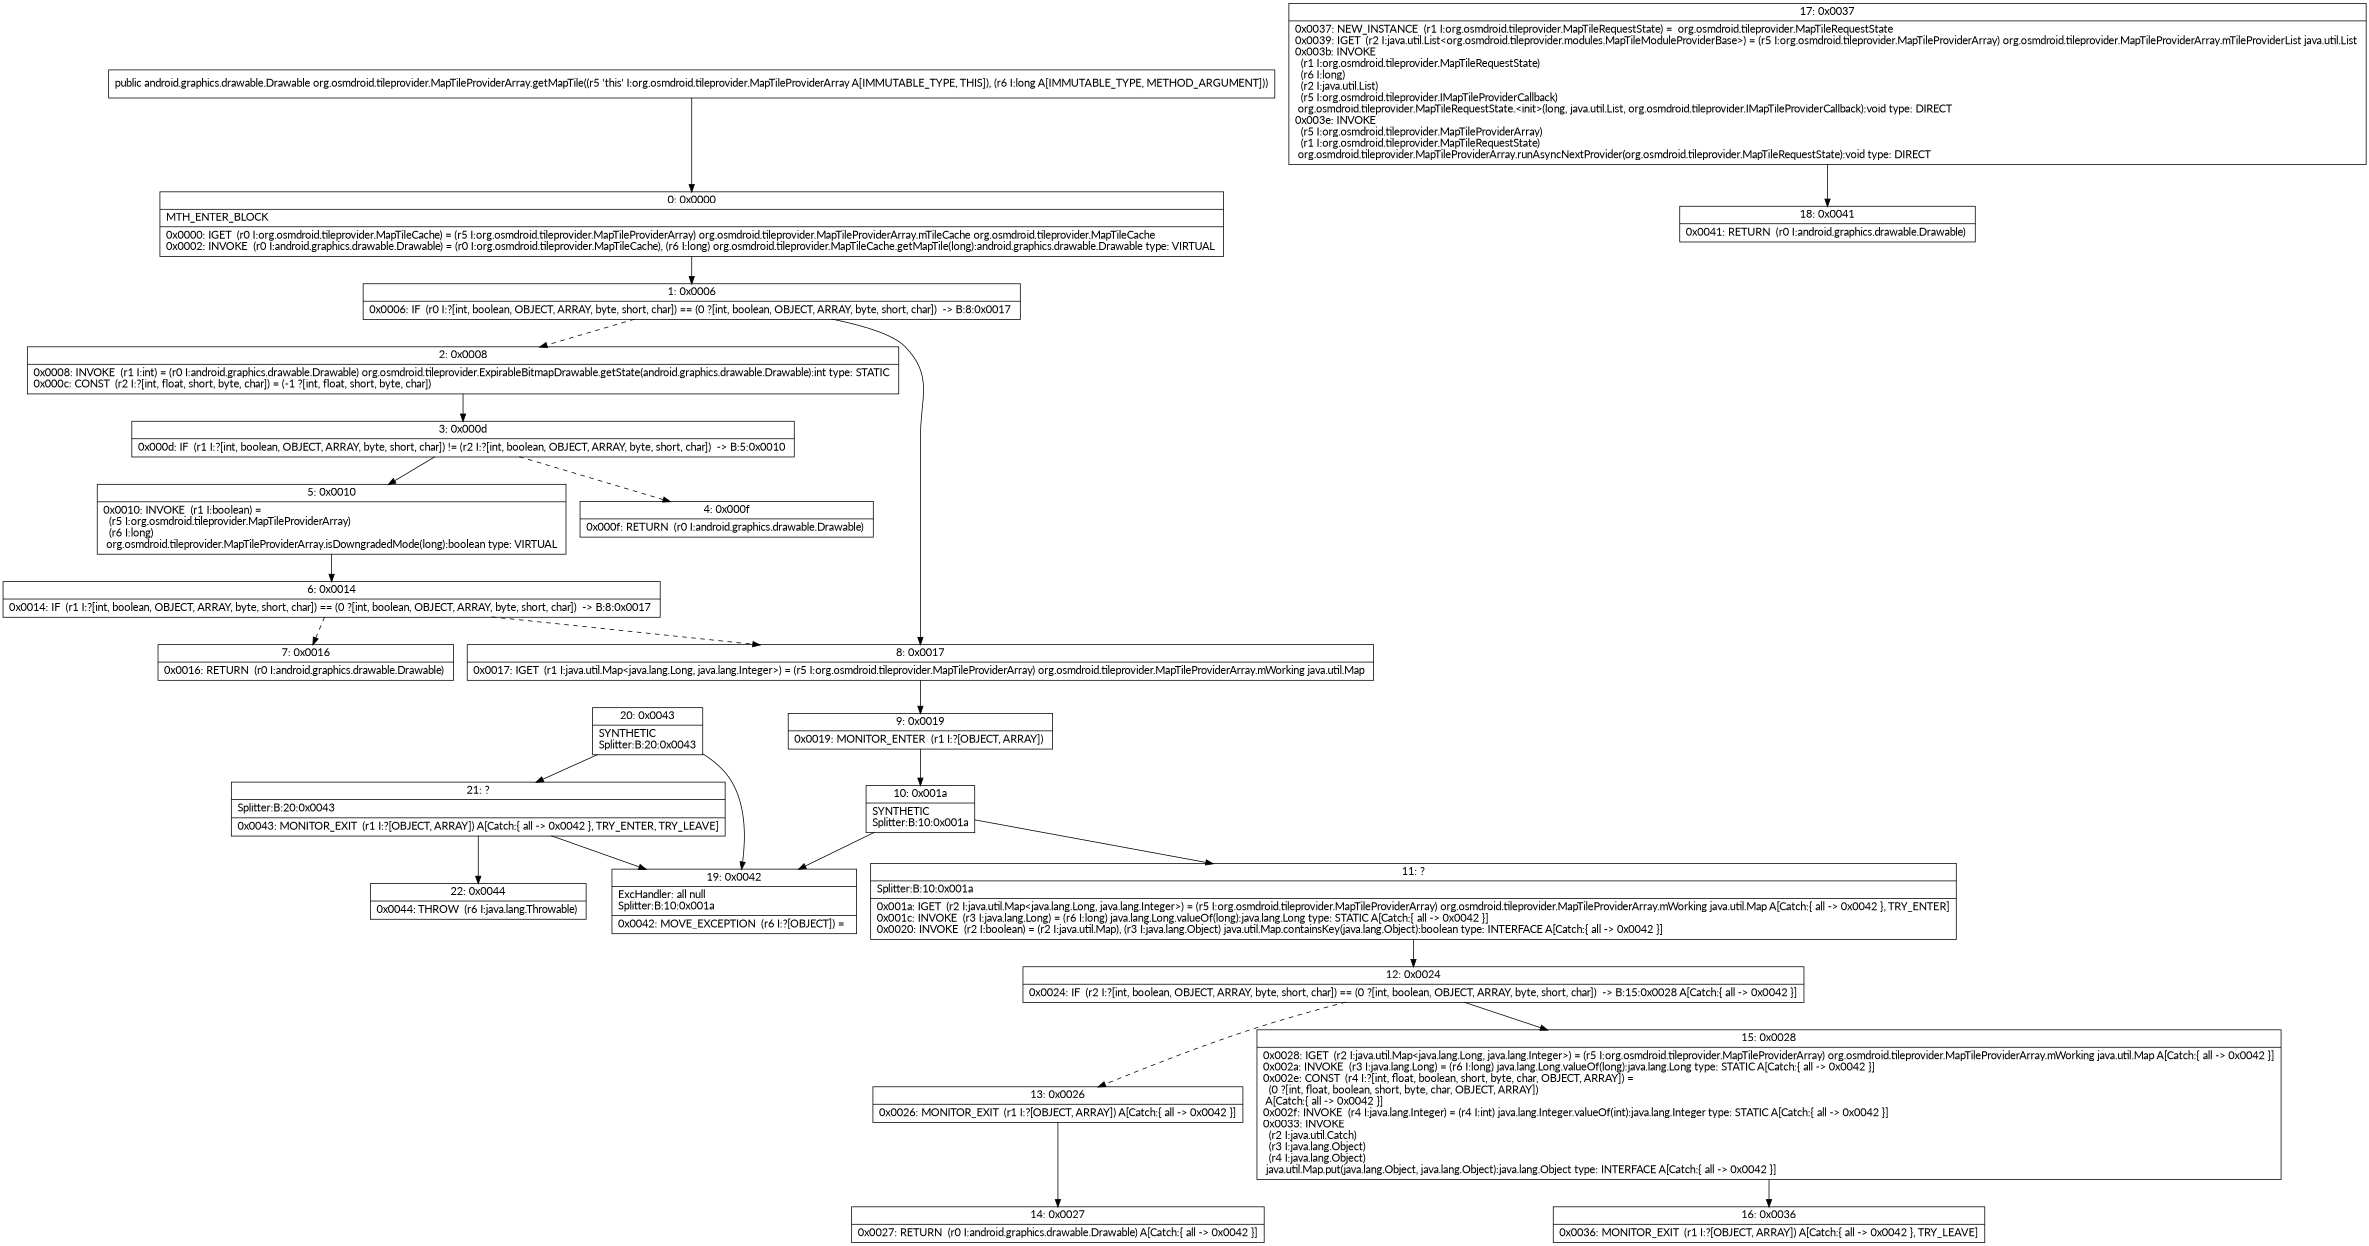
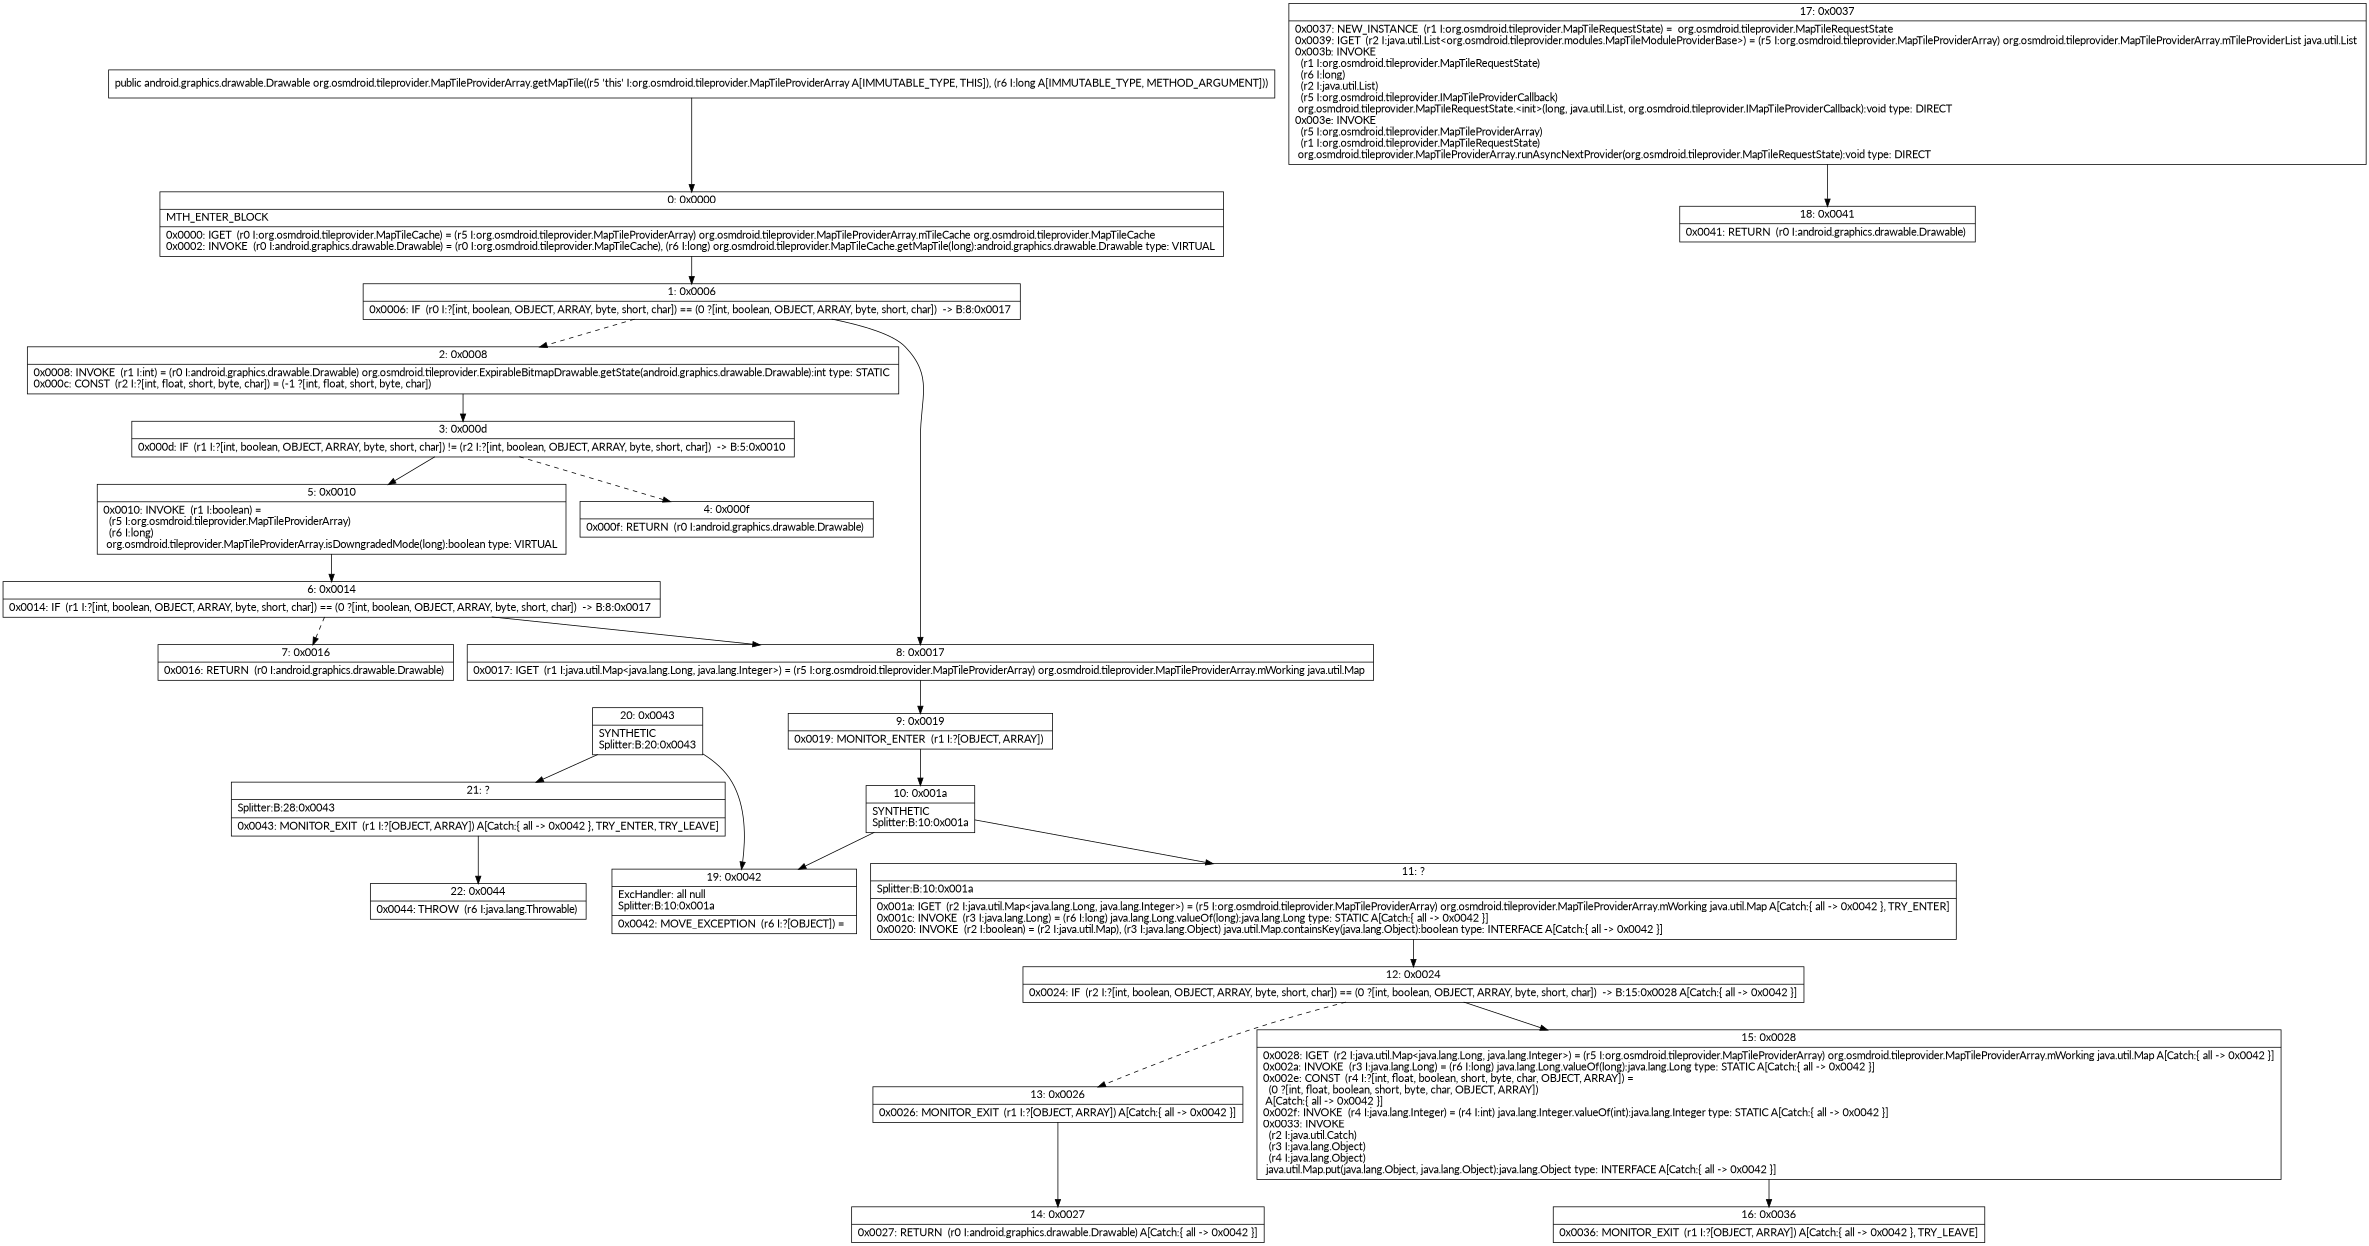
(622, 631) -> (622, 631)
(286, 808) -> (286, 808)
(595, 851) -> none
